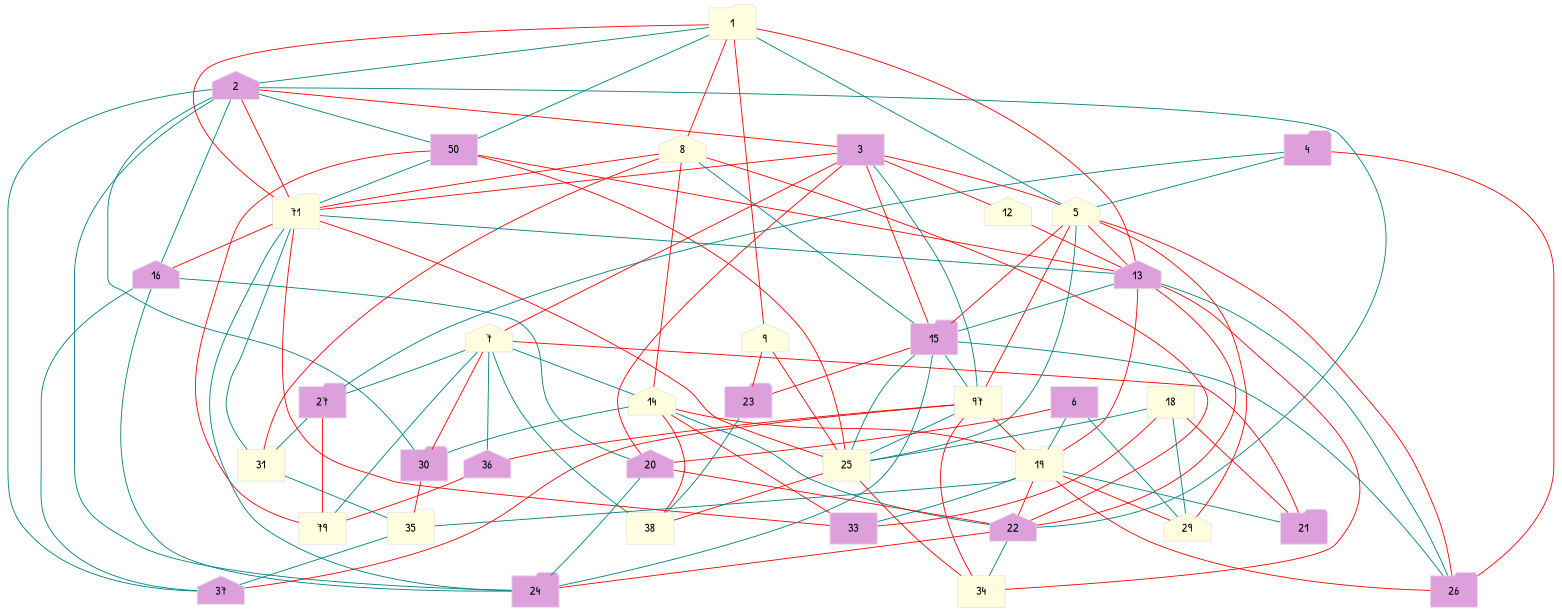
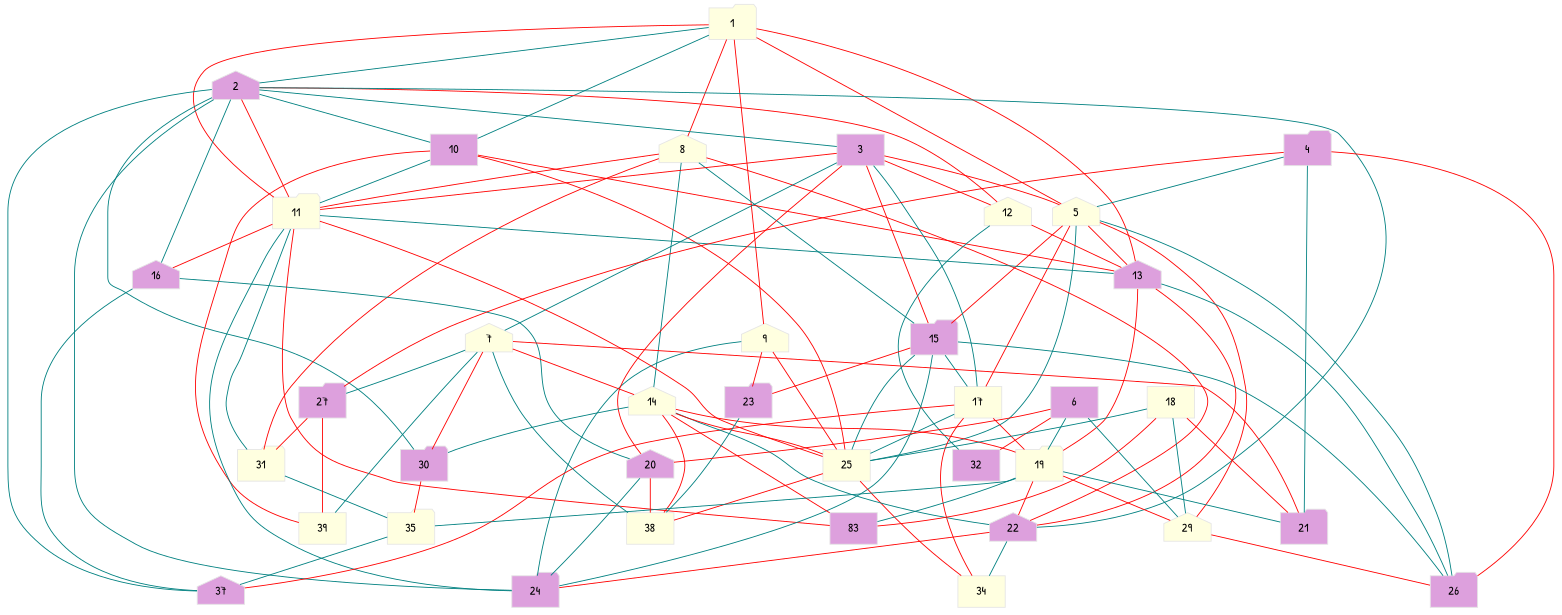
none -> (640, 100)
(548, 118) -> (548, 118)
(909, 121) -> (909, 121)
(454, 150) -> (454, 150)
(296, 213) -> (296, 213)
(801, 223) -> (801, 223)
(662, 251) -> (662, 251)
(668, 275) -> (668, 275)
(1036, 308) -> none
none -> (1306, 348)
(1325, 351) -> (1325, 351)
(573, 372) -> (573, 372)
(978, 402) -> (978, 402)
(292, 434) -> (292, 434)
none -> (749, 434)
(487, 465) -> none
none -> (976, 465)
(761, 485) -> (650, 496)
(323, 528) -> (323, 528)
(854, 528) -> (854, 528)
(1341, 536) -> none
(172, 550) -> (590, 424)
(1224, 565) -> (1321, 560)
